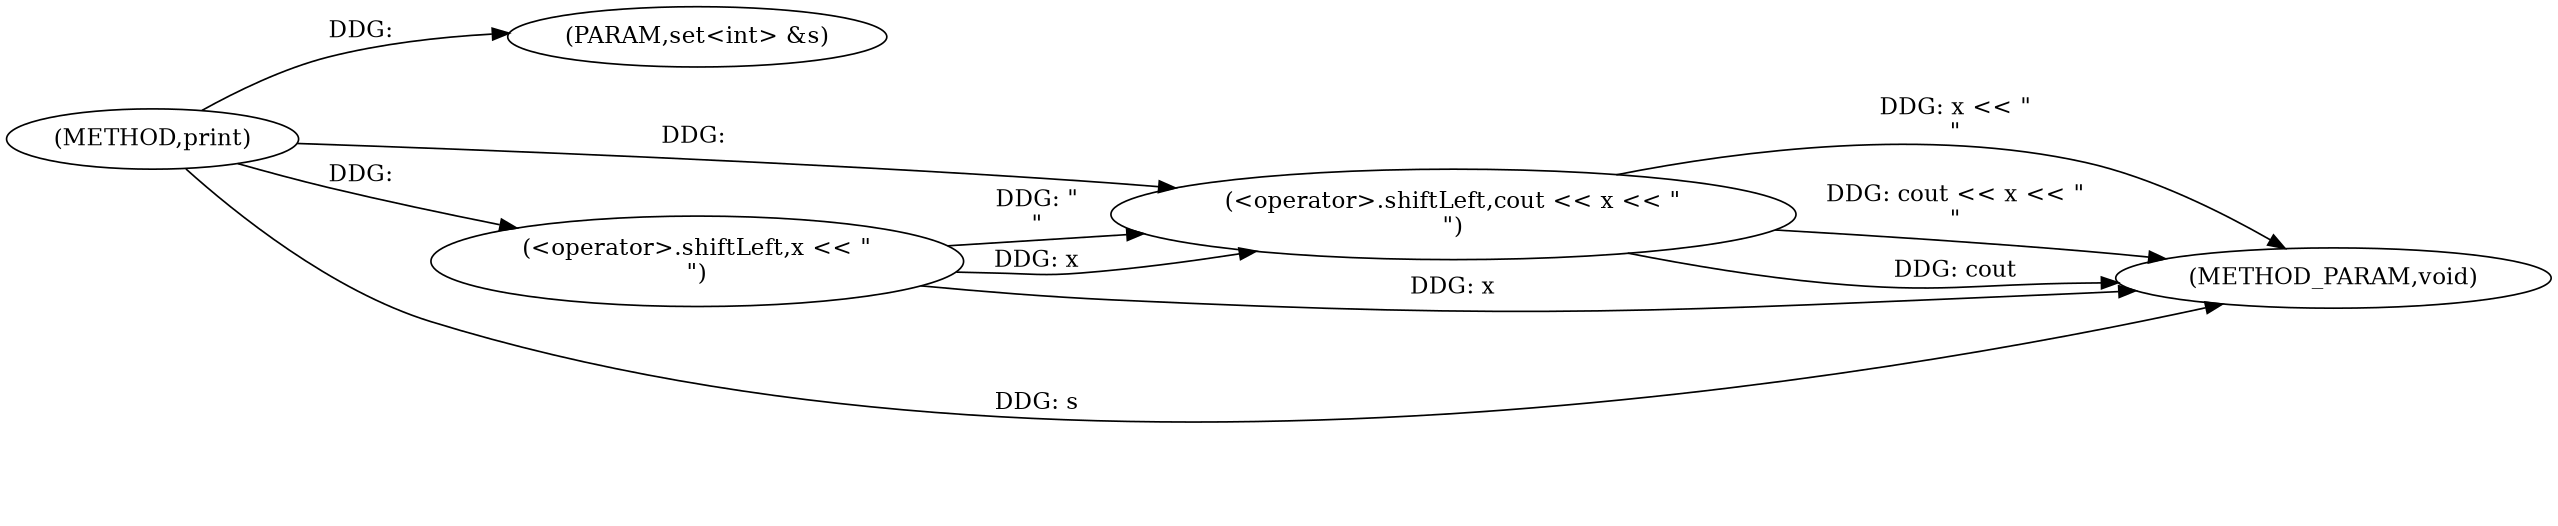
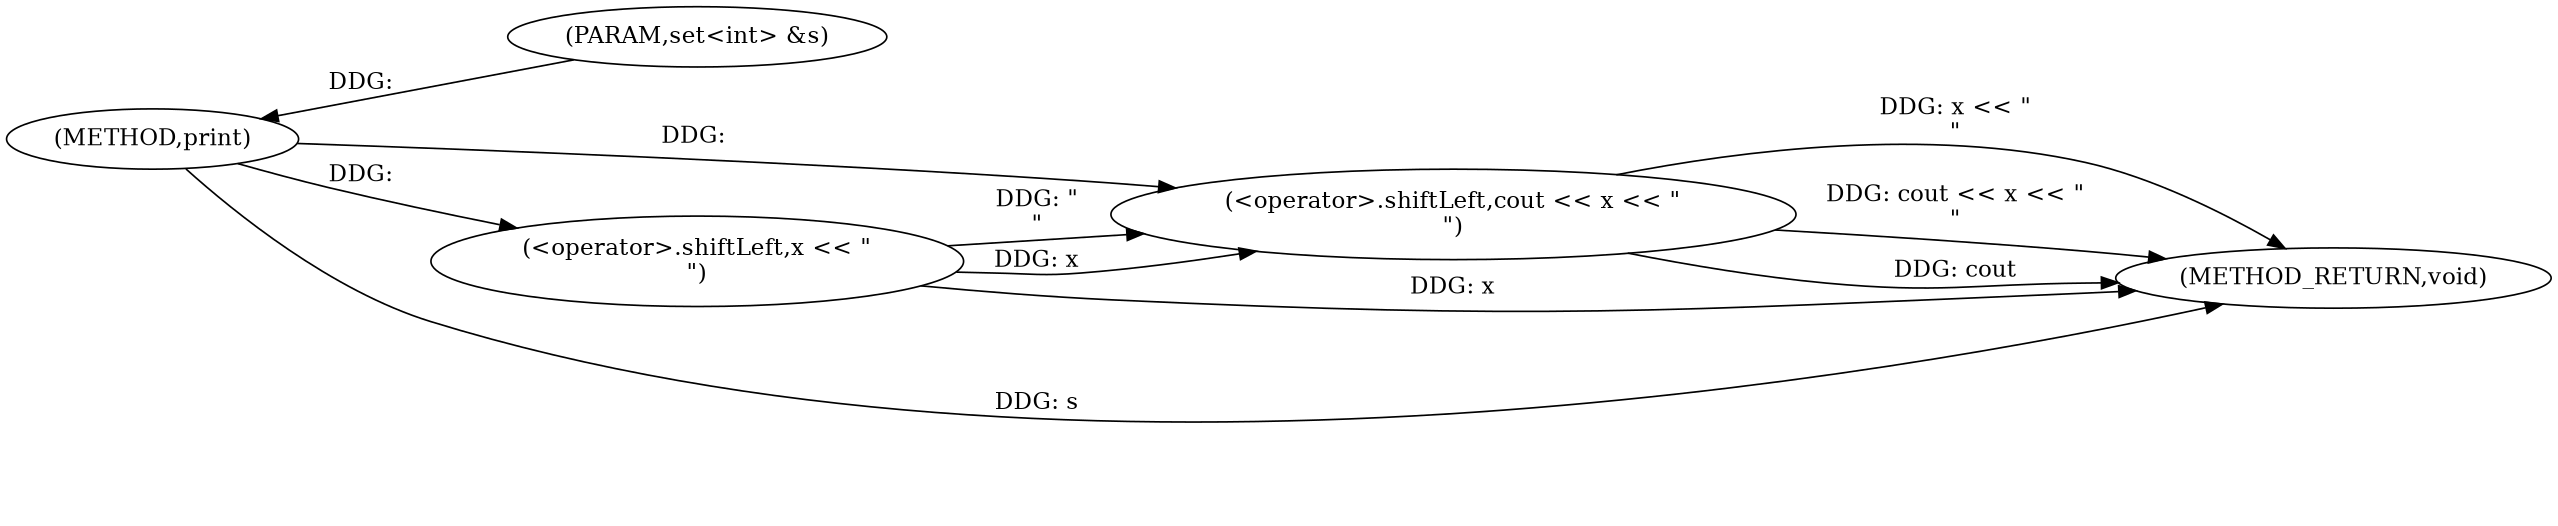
(342, 54) -> (426, 88)
(2333, 278) -> (2333, 278)
